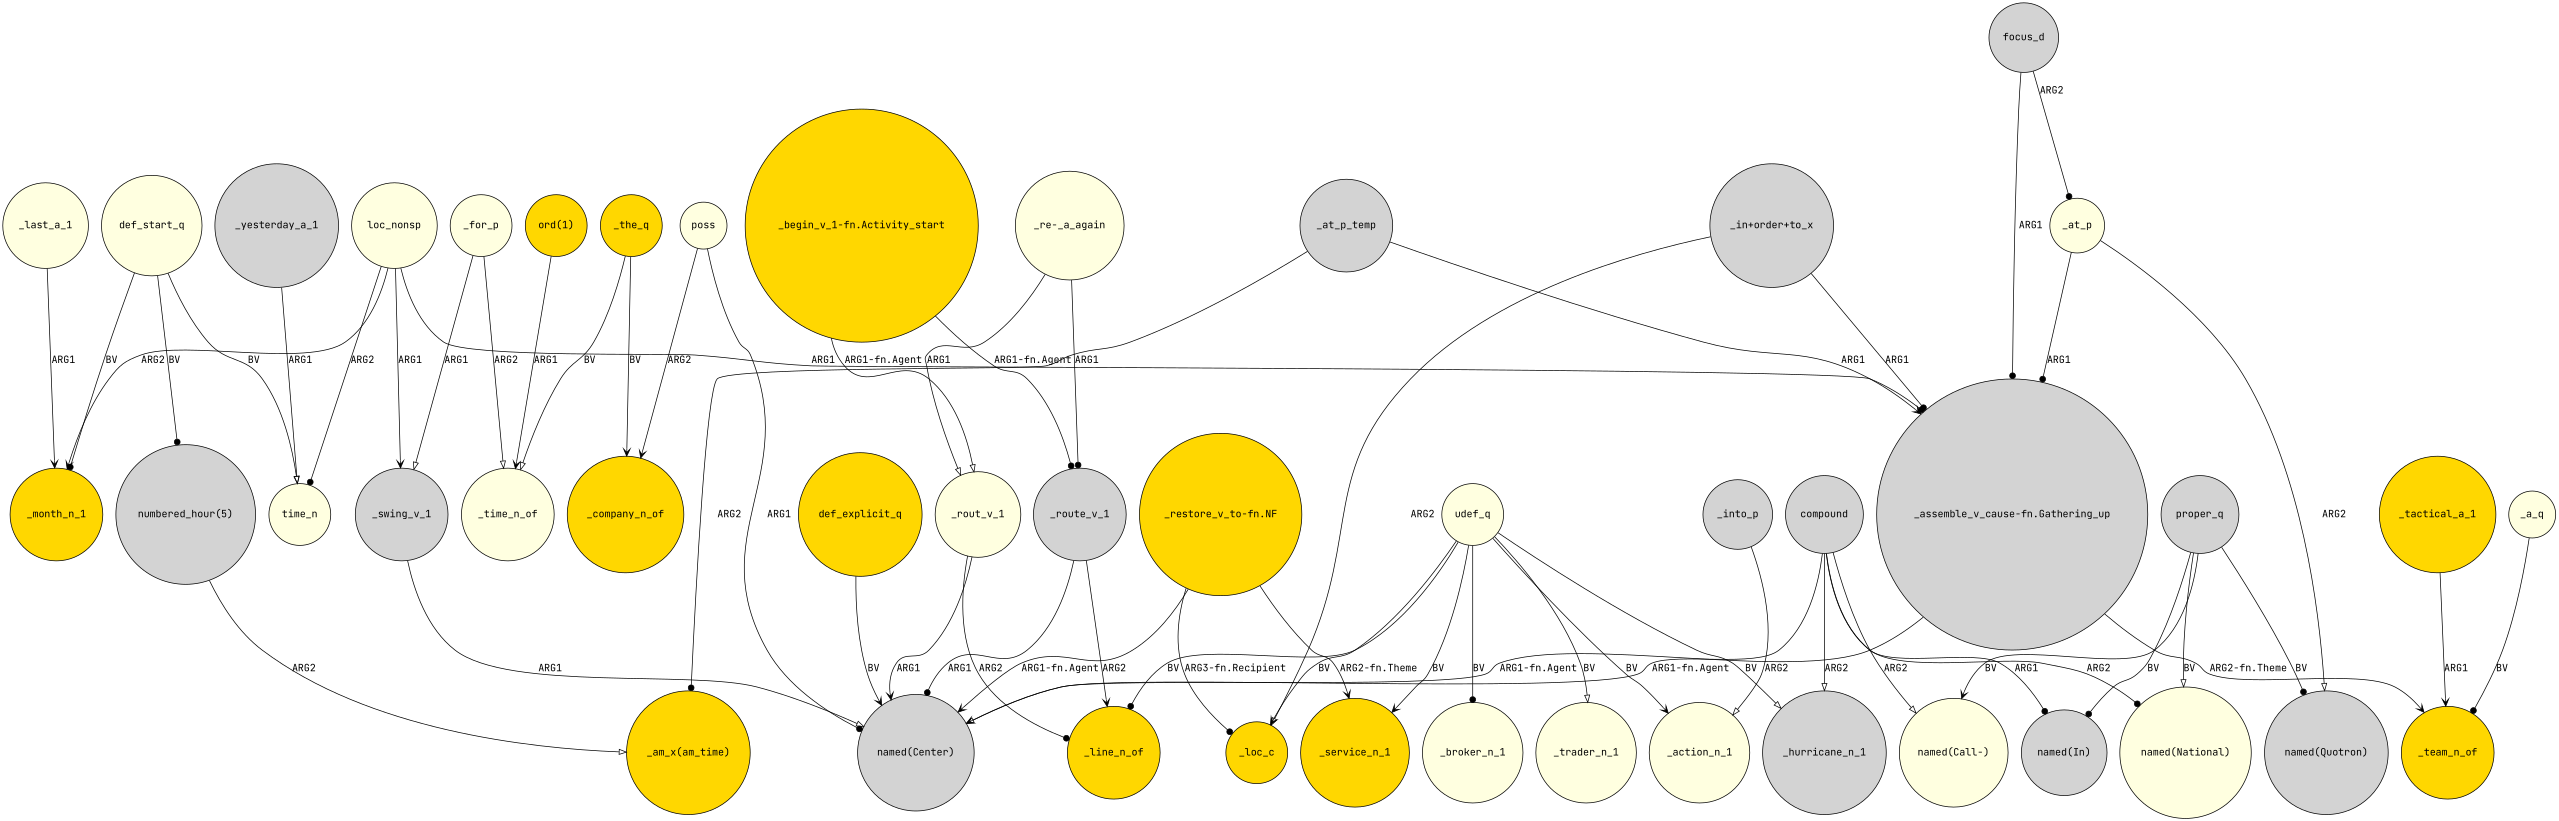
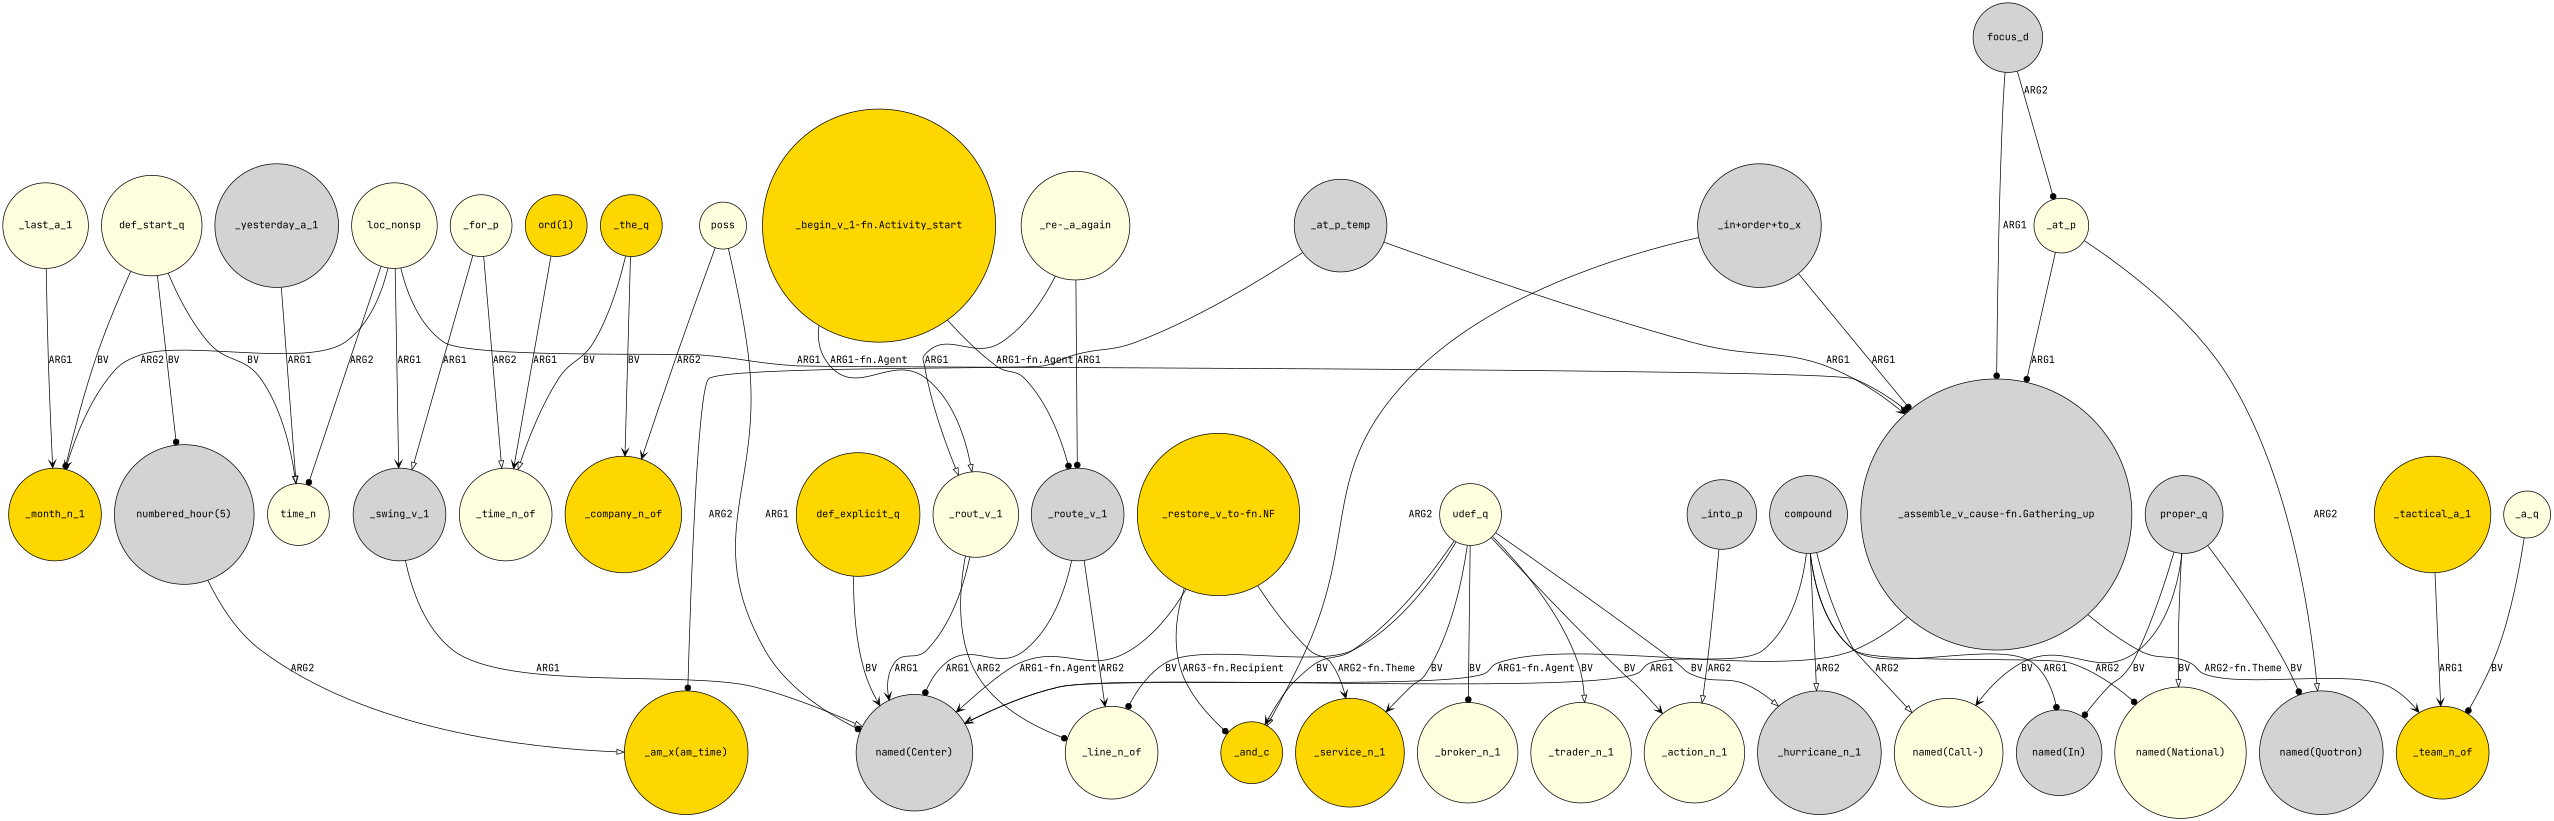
(1691, 669) -> (1662, 669)
(1114, 753) -> (1112, 753)
(1257, 753) -> (1252, 753)
